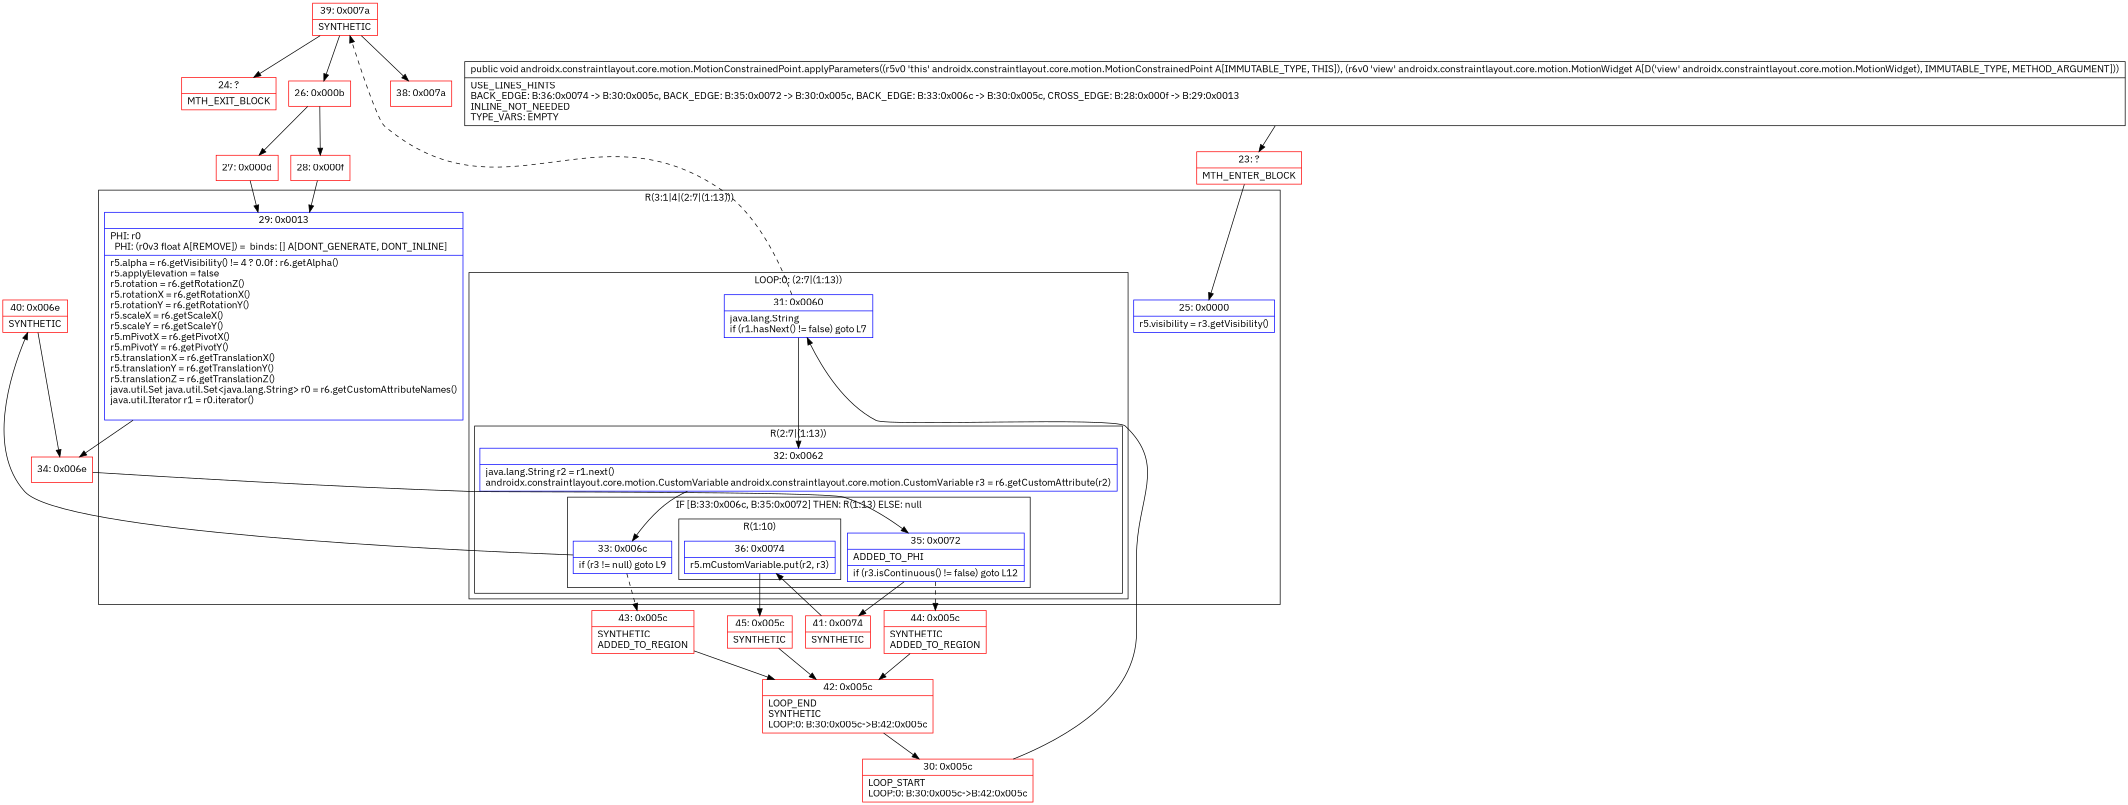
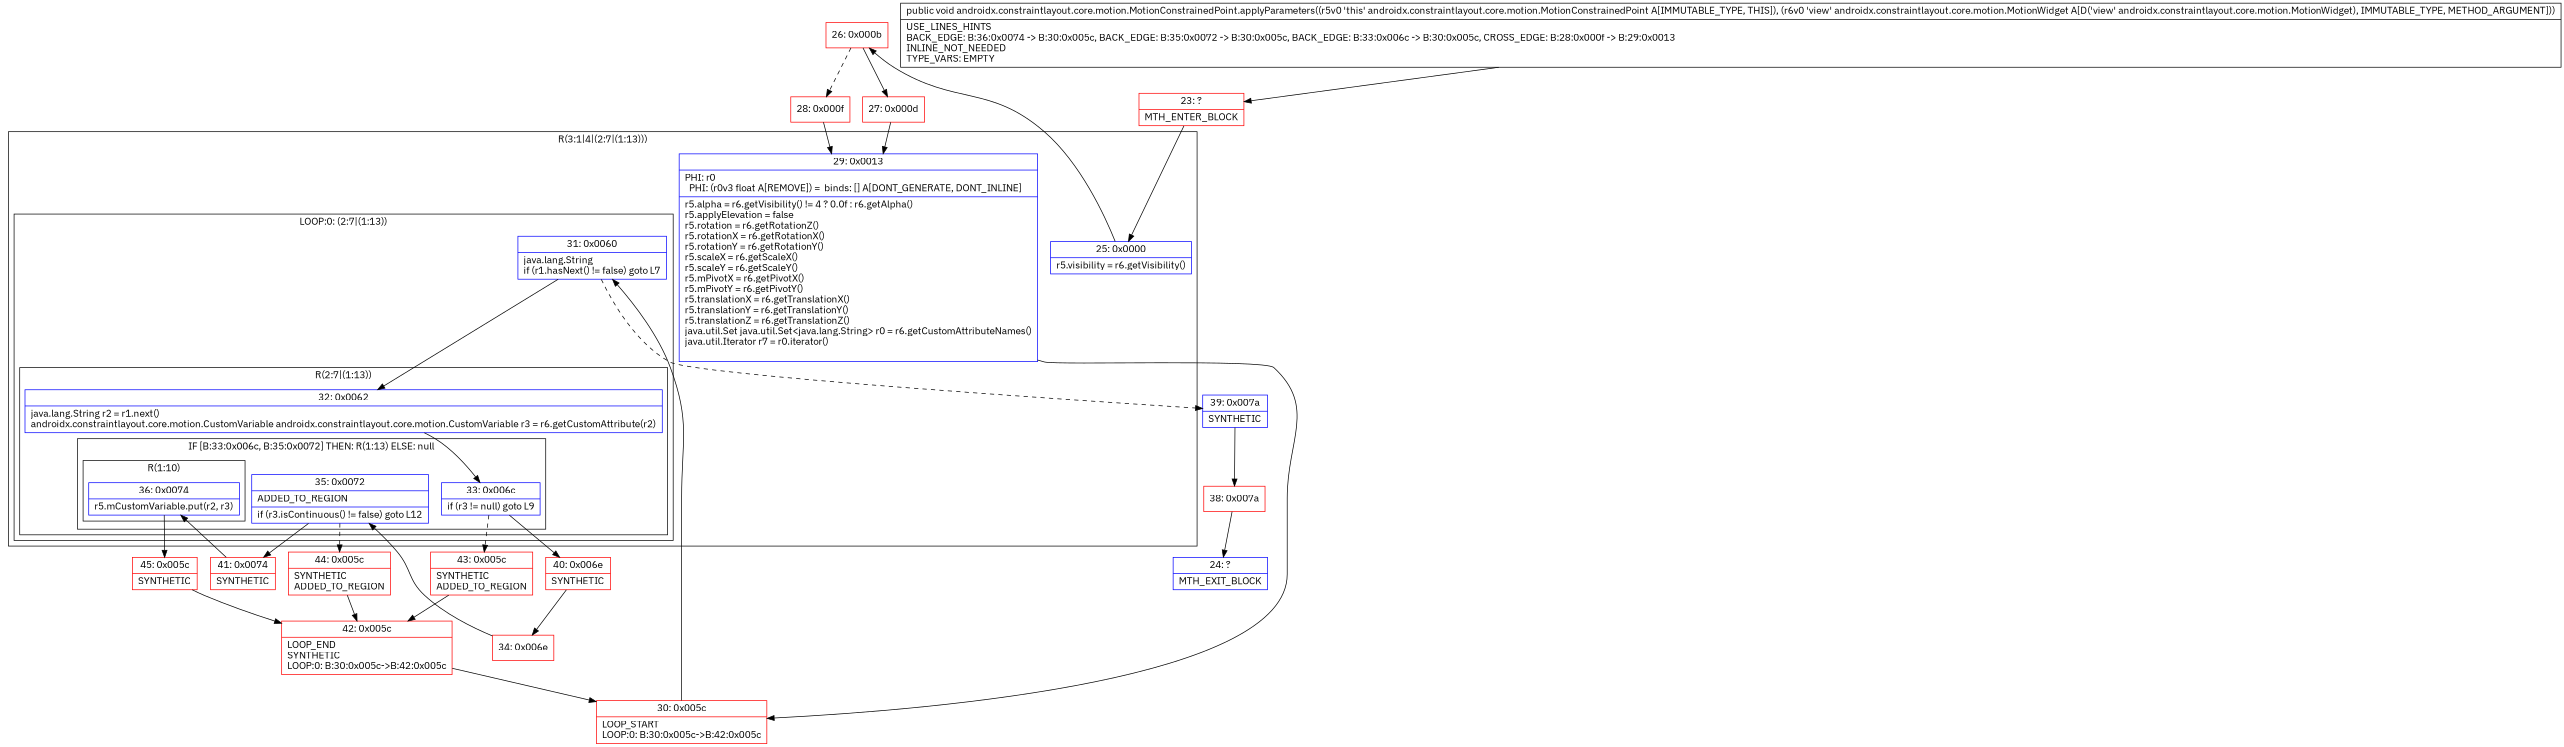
(345, 19) -> (1235, 411)
(290, 55) -> (1228, 531)
(333, 55) -> (1021, 115)
(229, 94) -> (1220, 574)
(320, 127) -> (840, 69)
(1204, 324) -> (1121, 265)
(182, 400) -> (757, 342)
(109, 437) -> (1261, 618)
(888, 557) -> (303, 499)
